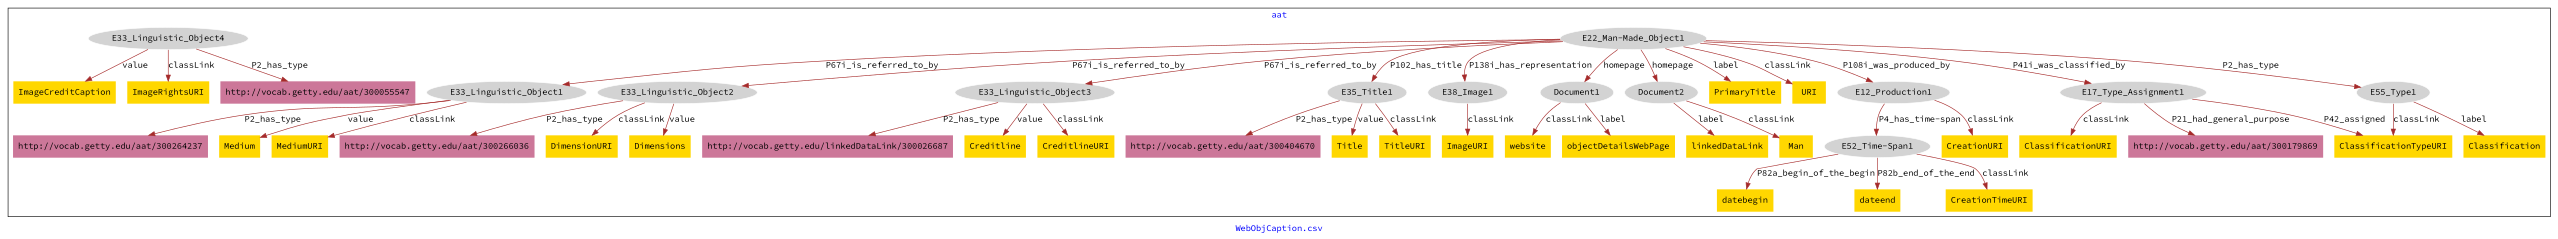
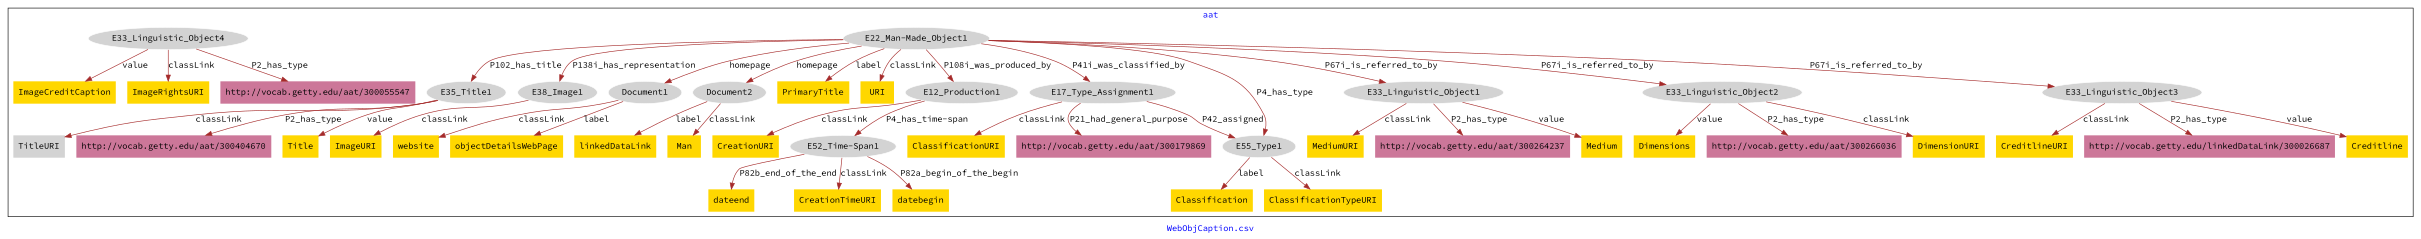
(2251, 65) -> (1285, 93)
(2275, 112) -> (1189, 116)
(1405, 147) -> (39, 147)
